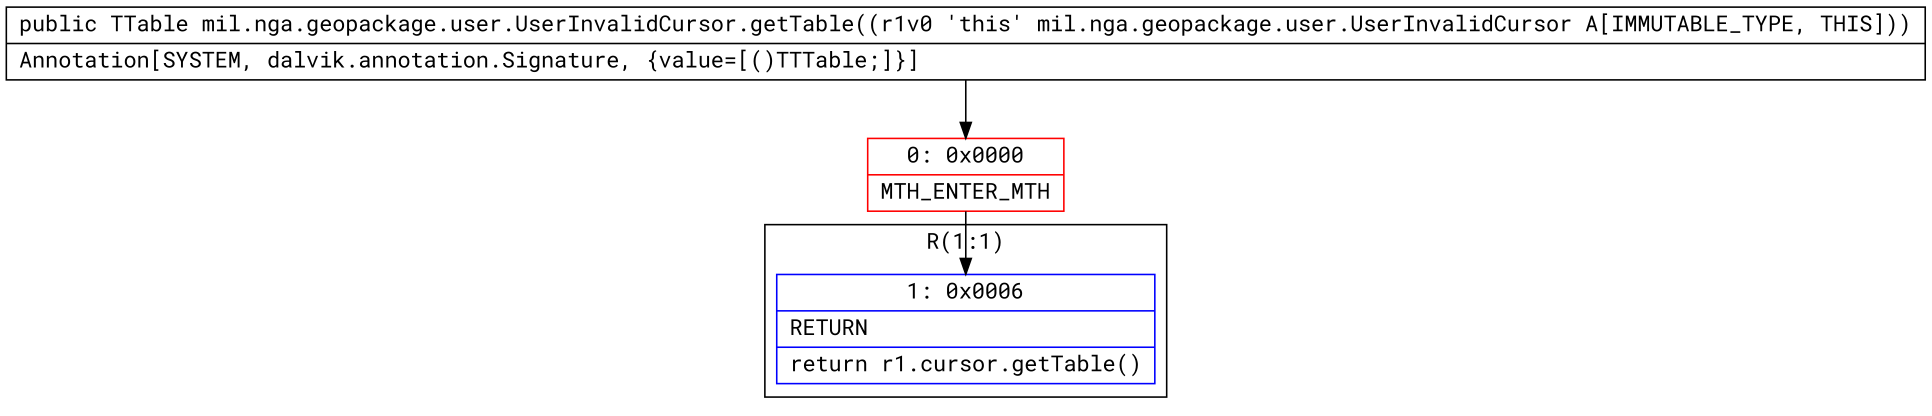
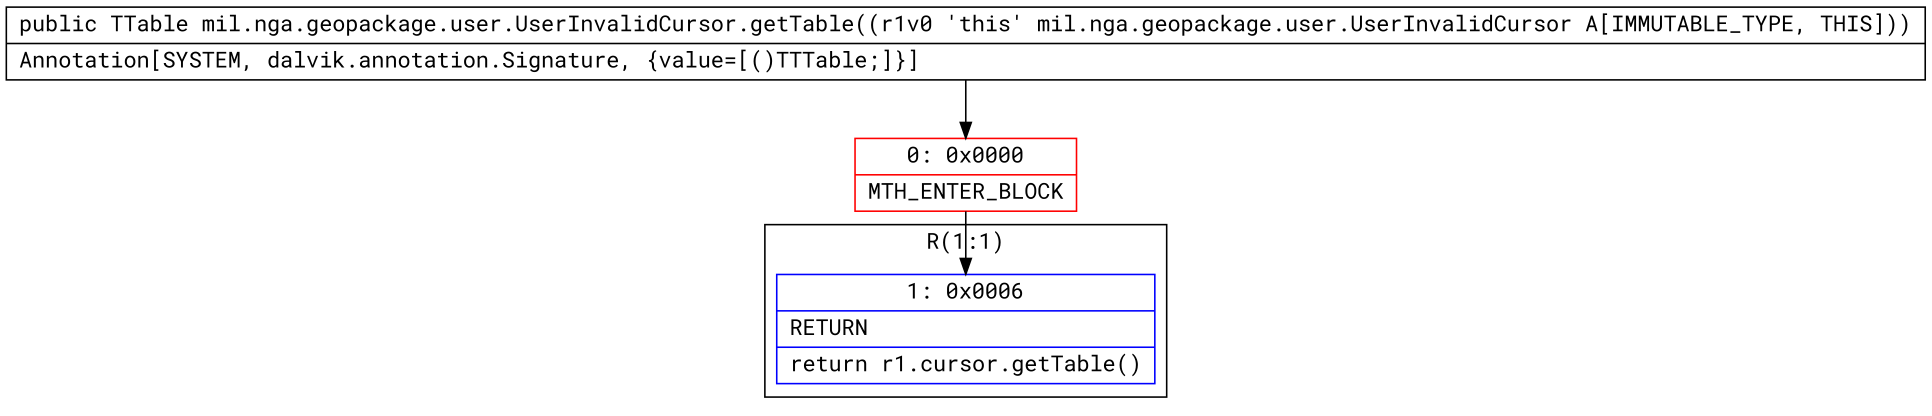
(966, 192) -> (966, 192)
